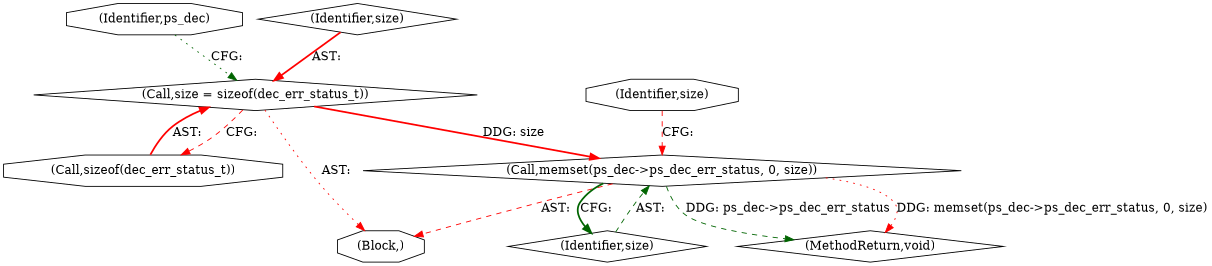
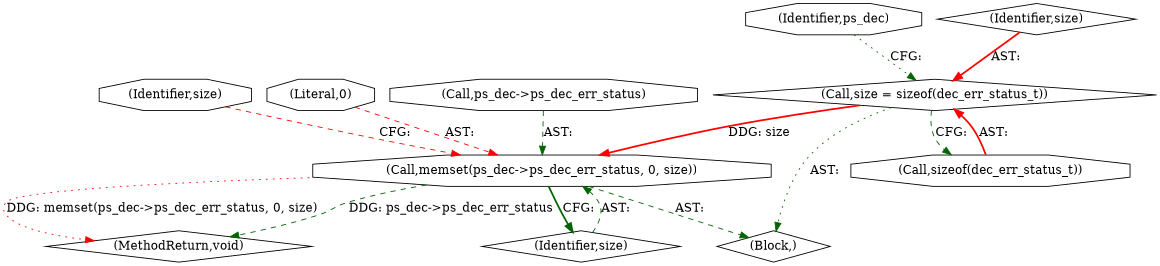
none -> (321, 95)
none -> (544, 95)
(218, 133) -> (932, 132)
(308, 170) -> (817, 148)
(662, 171) -> (542, 171)
(518, 208) -> (665, 211)
(381, 246) -> (774, 246)
